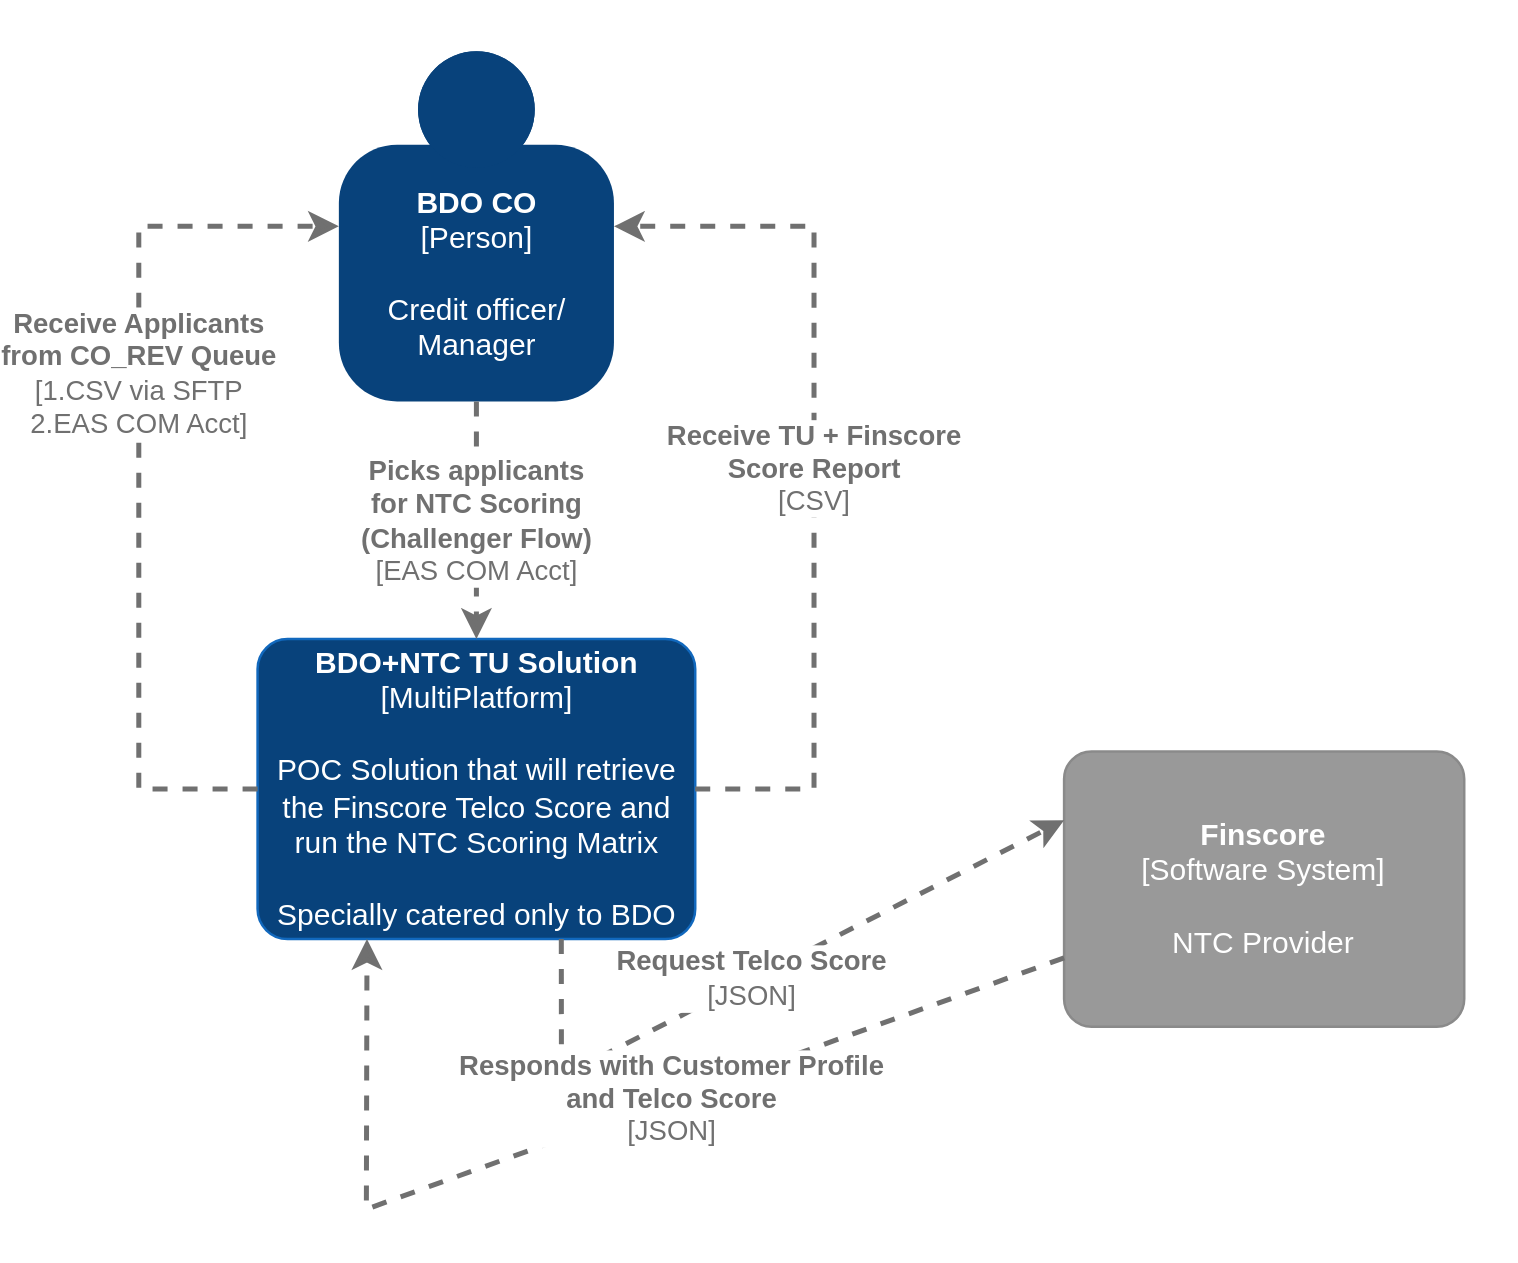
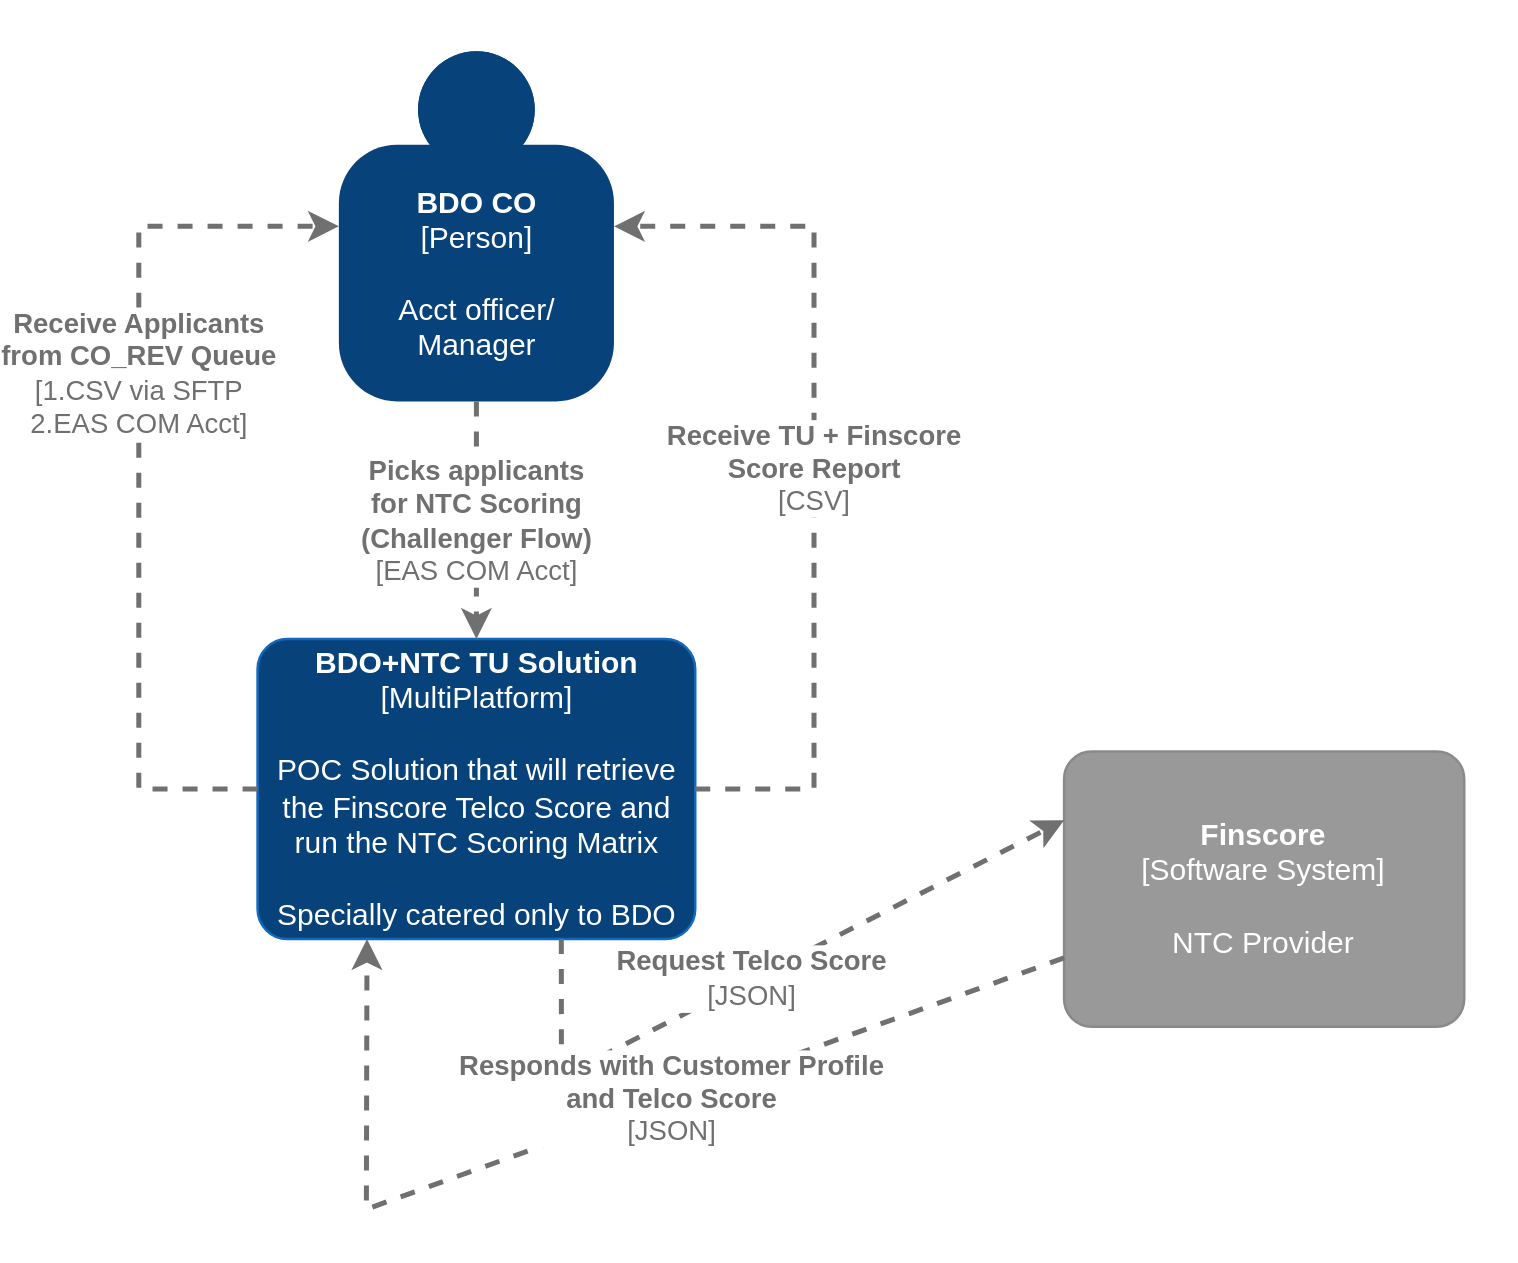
(478, 274) -> (478, 274)
